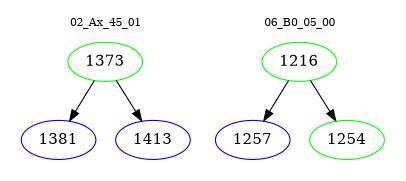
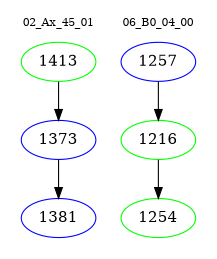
(300, 23) -> (158, 23)
(105, 62) -> (59, 140)
(126, 96) -> (59, 96)
(279, 96) -> (158, 96)
(153, 140) -> (59, 62)
